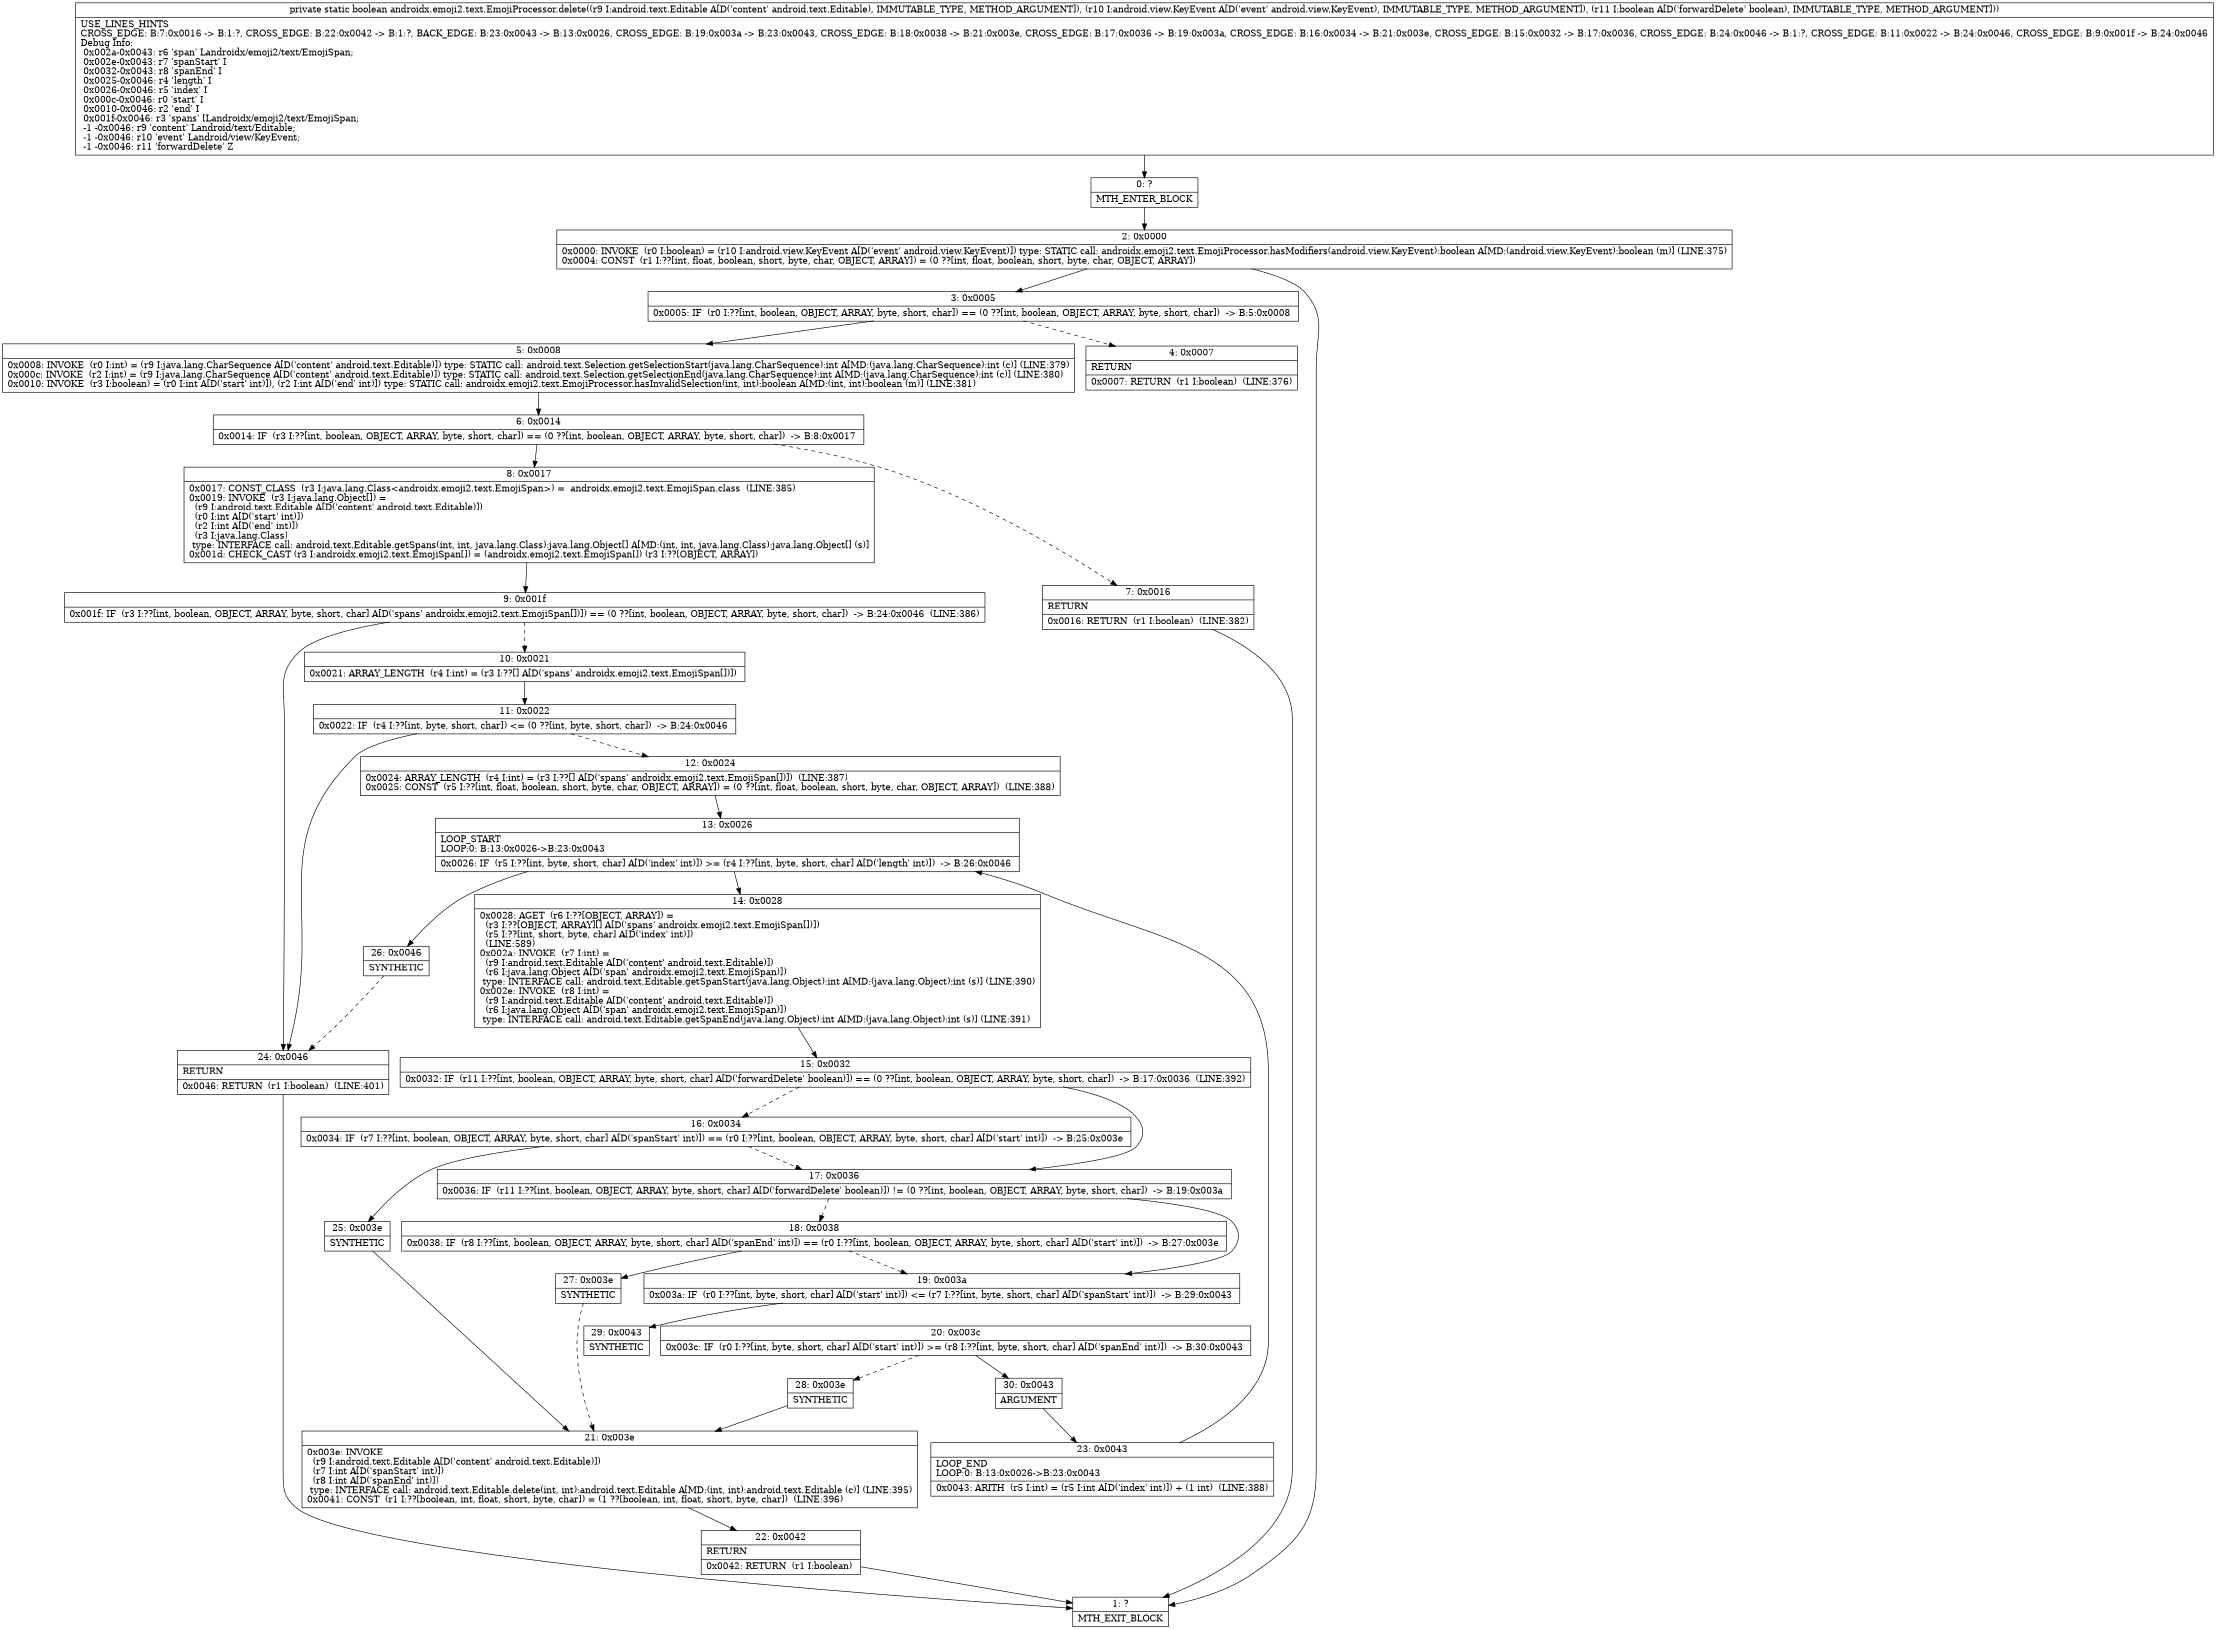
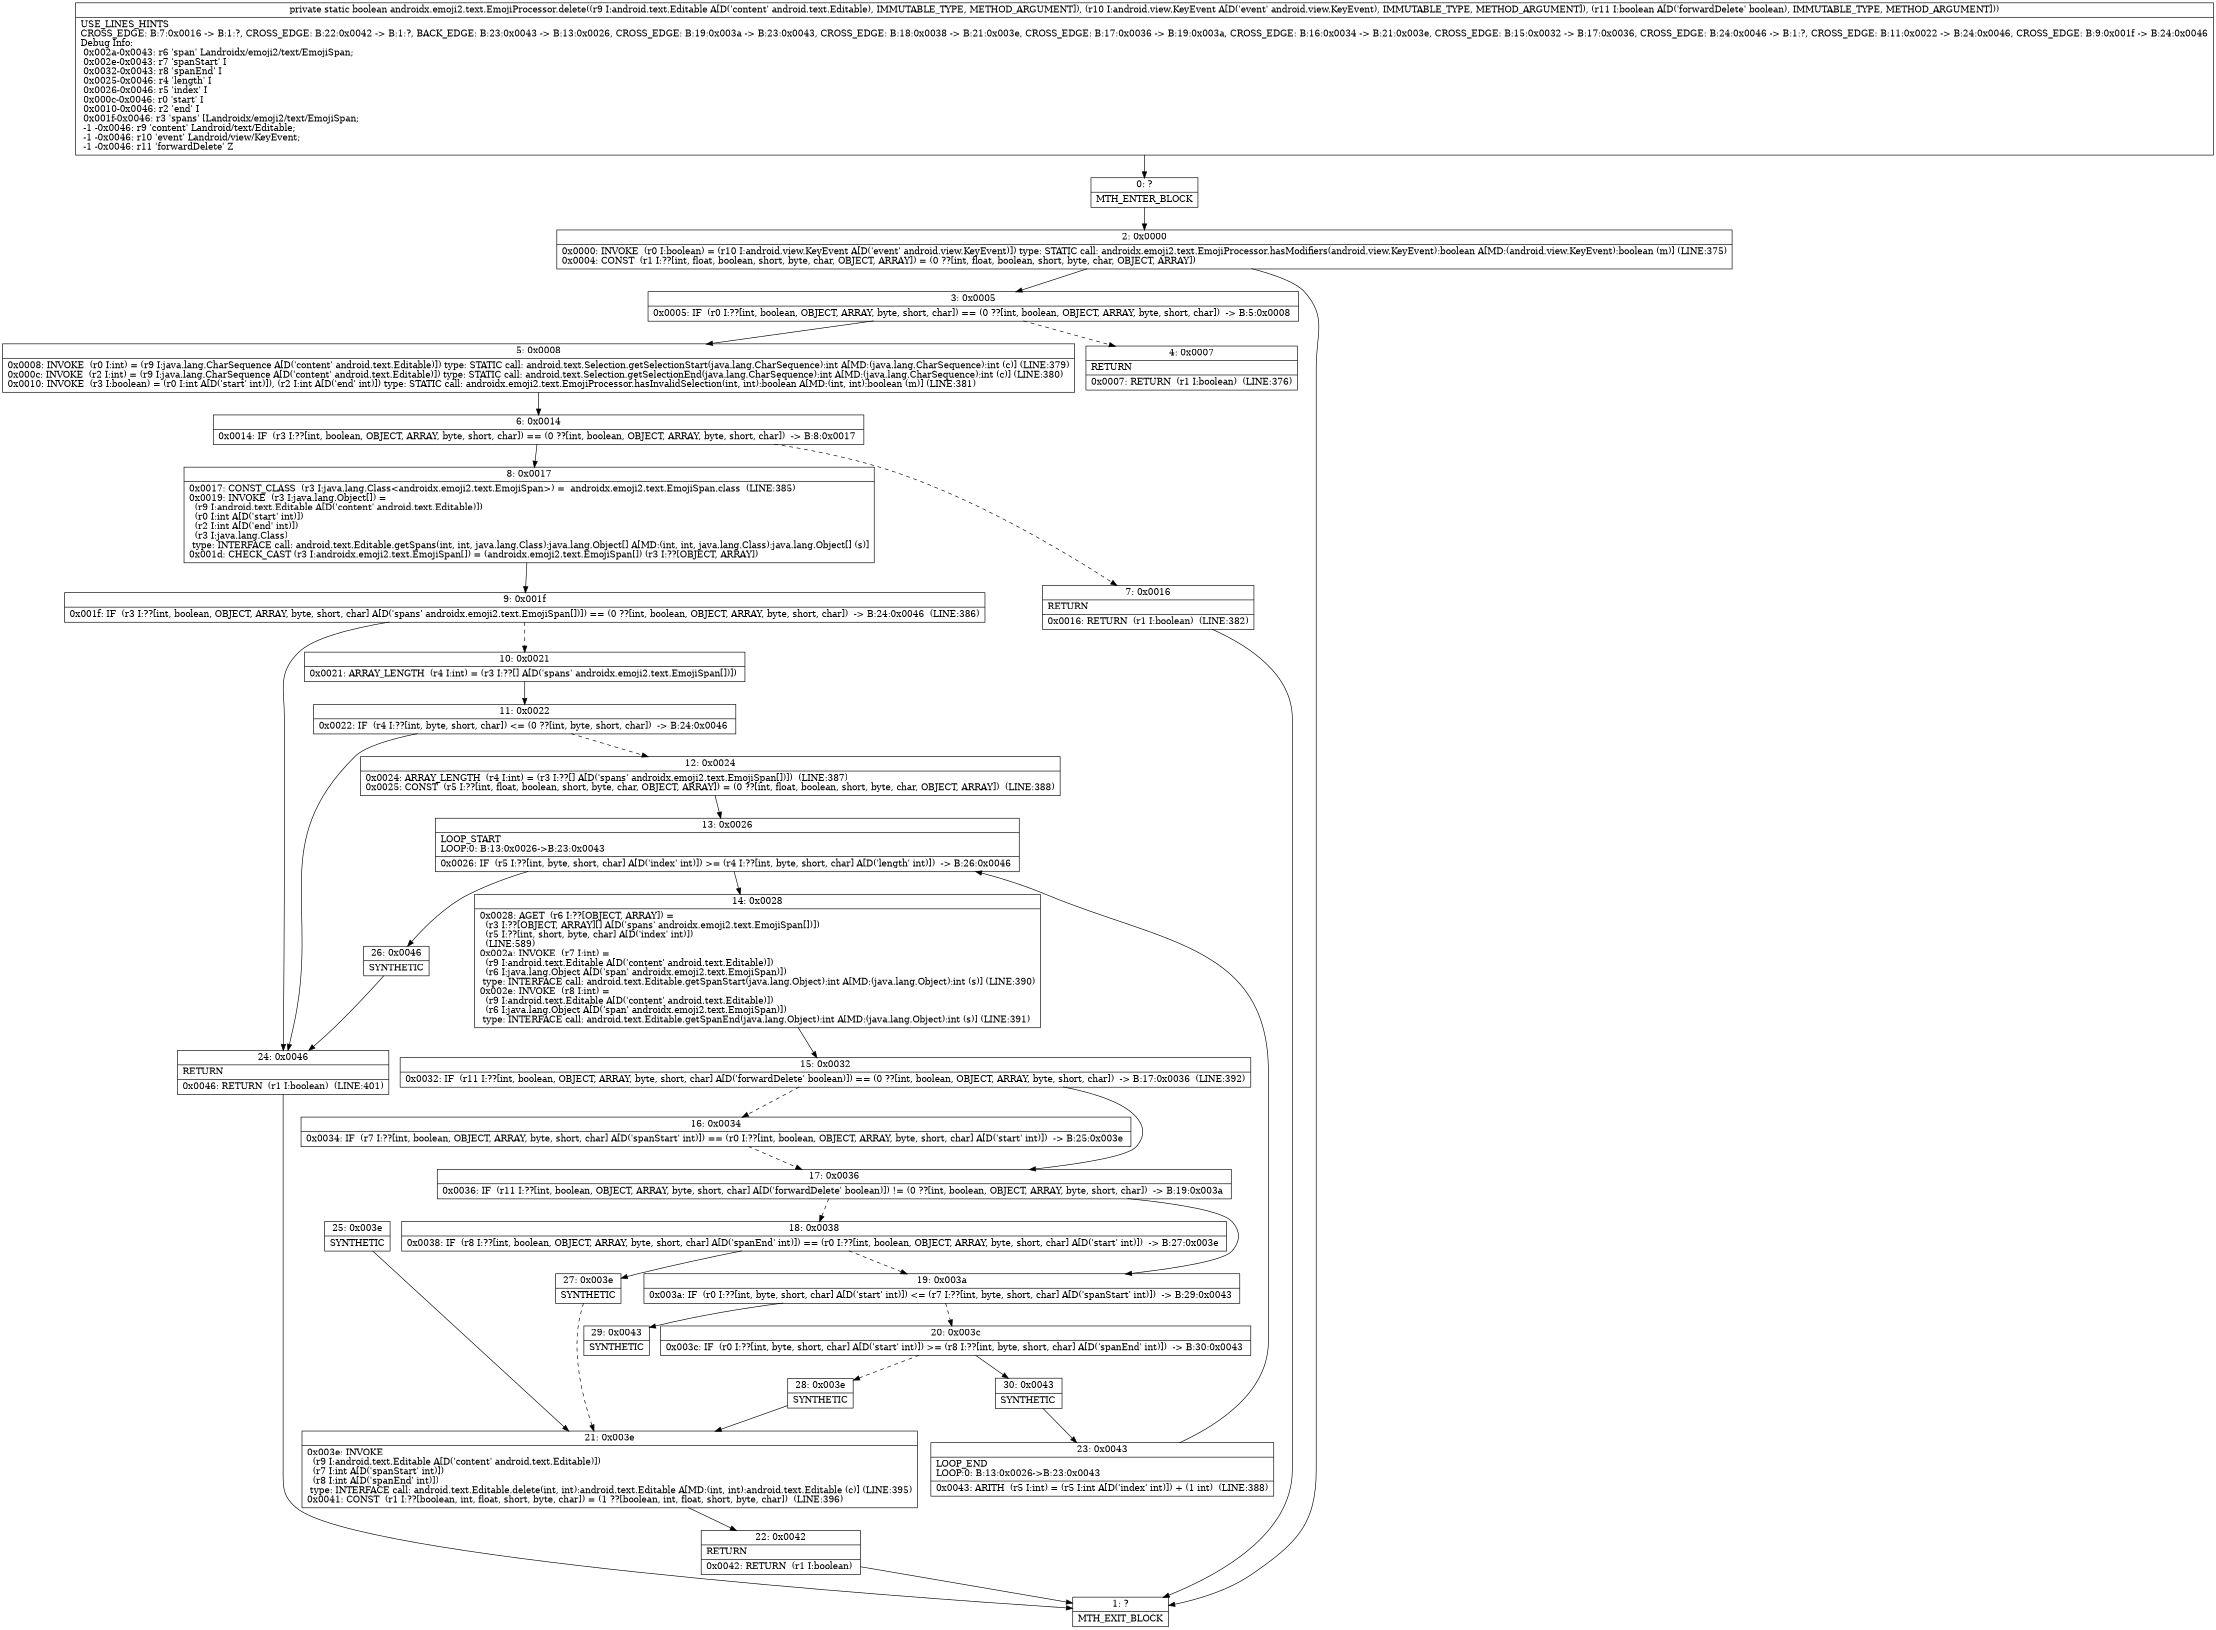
(350, 1012) -> (350, 1012)
(450, 1163) -> none
none -> (948, 1312)
(1029, 1401) -> (1028, 1401)
